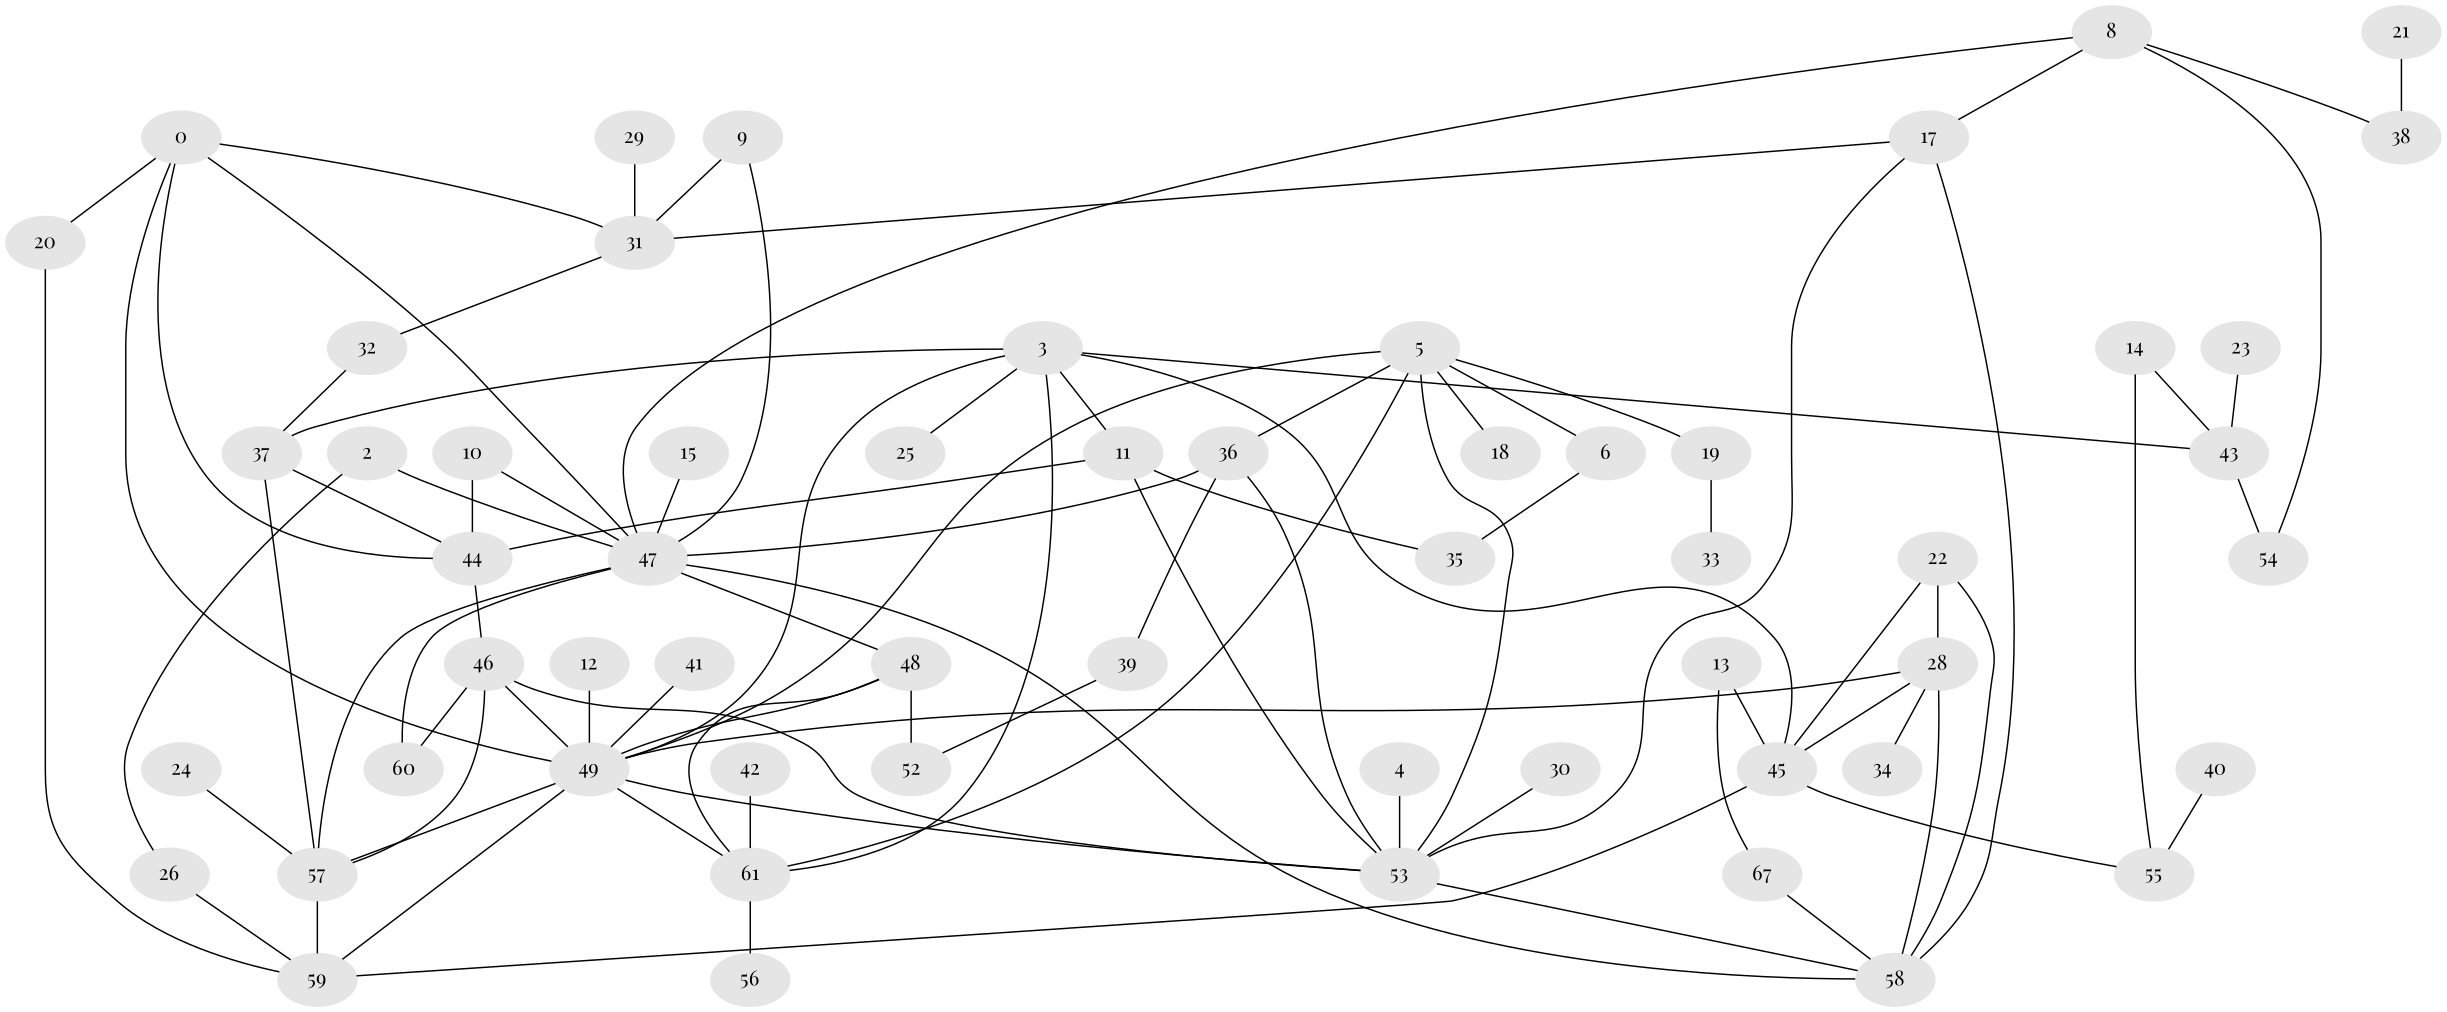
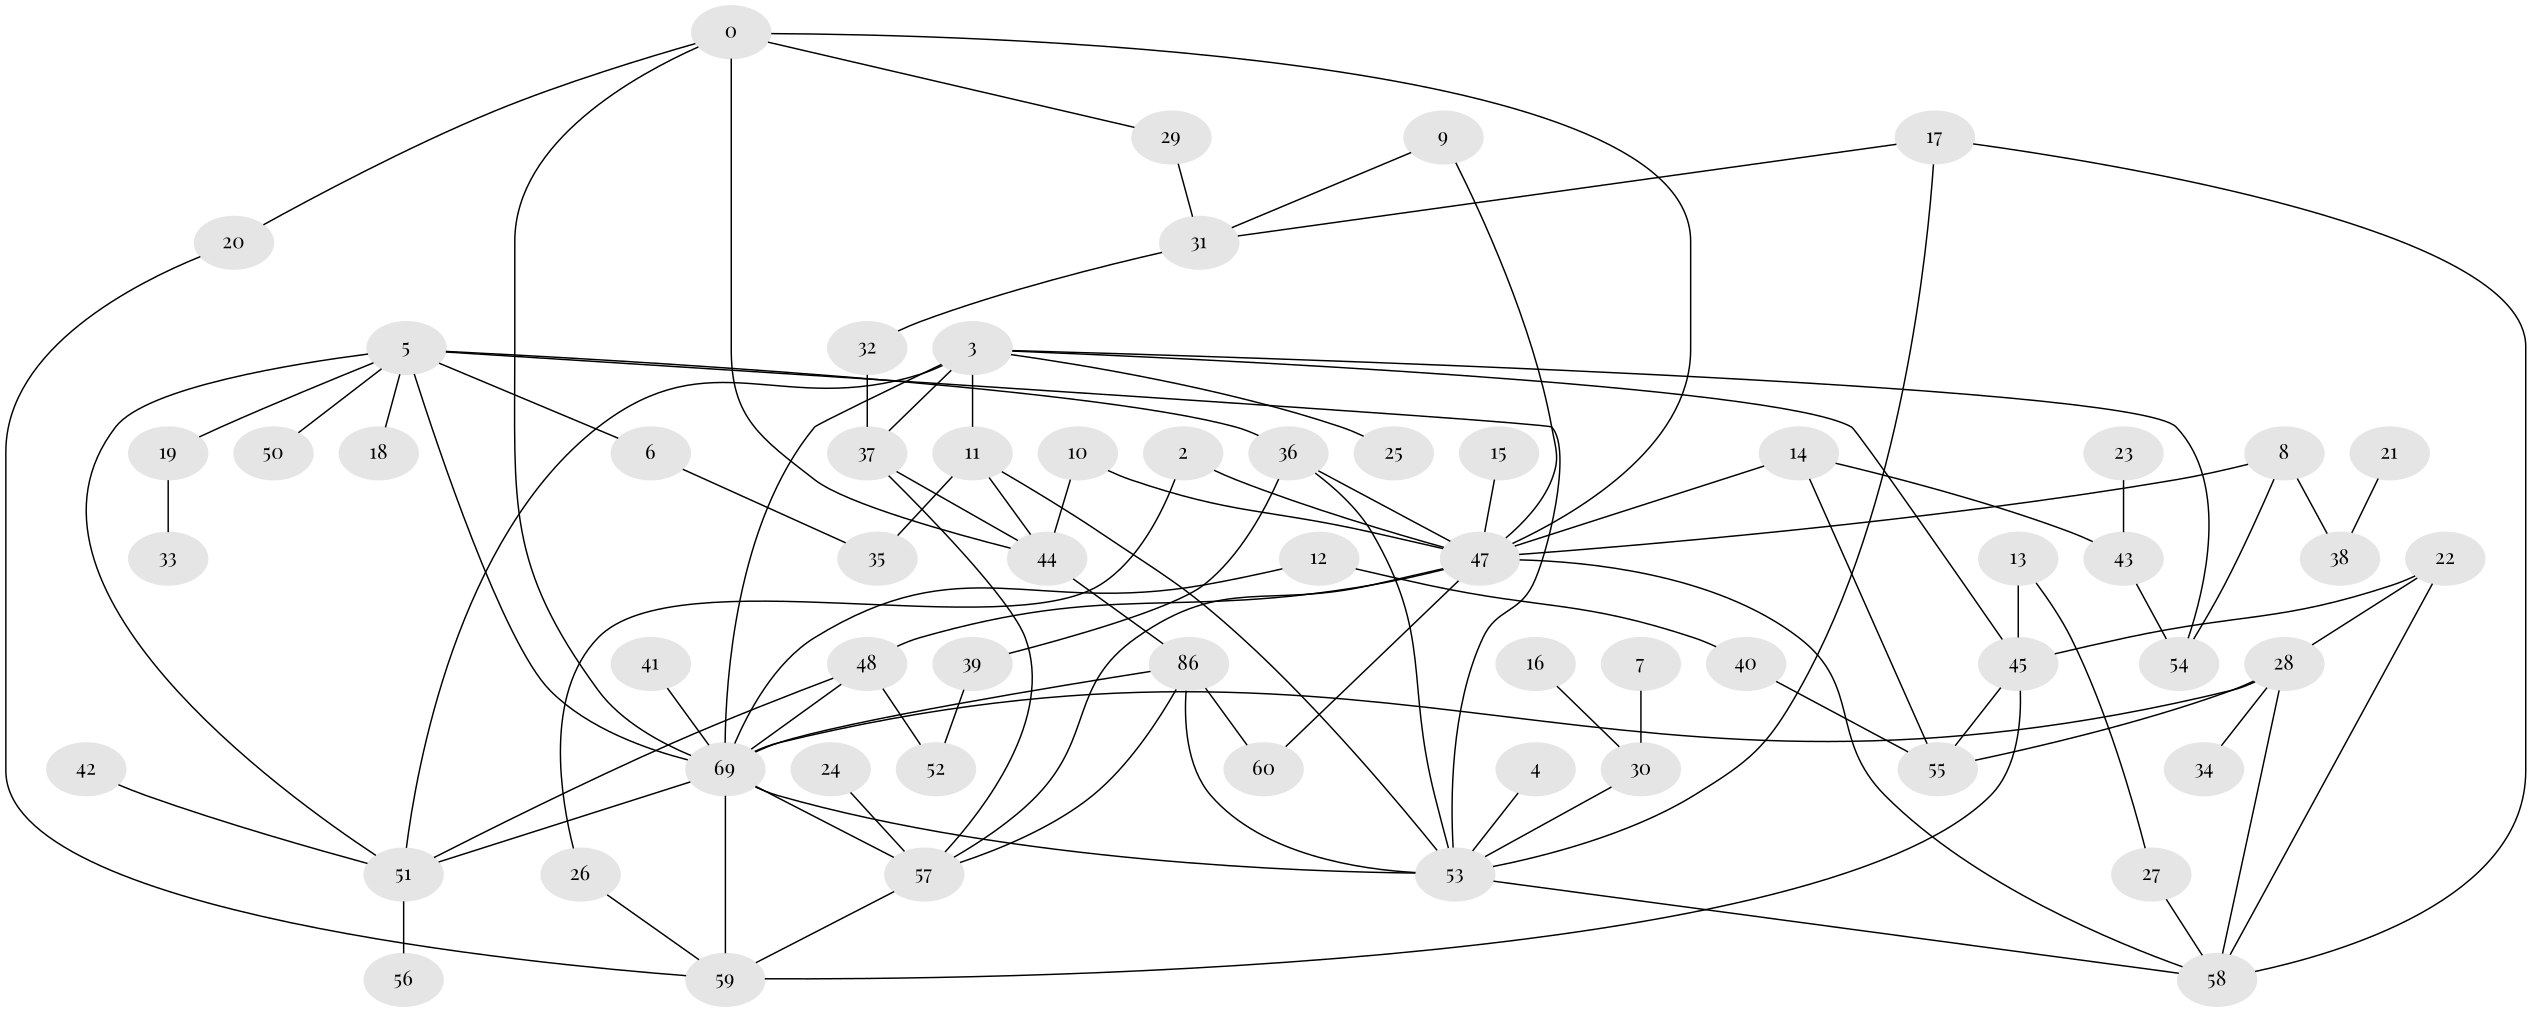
(2020, 85) -> none
(413, 177) -> (951, 85)
(1636, 401) -> (1707, 378)
none -> (273, 453)
none -> (1639, 506)
none -> (1537, 603)
(484, 664) -> (1189, 664)
none -> (1536, 664)
none -> (1641, 664)
(1857, 717) -> (2123, 724)
(589, 769) -> (725, 769)
(750, 875) -> (404, 875)
(1762, 875) -> (2151, 875)
